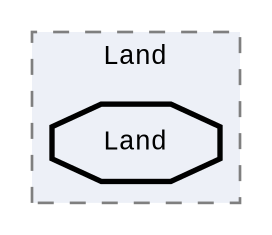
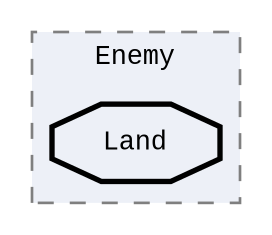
(136, 57) -> (136, 57)
